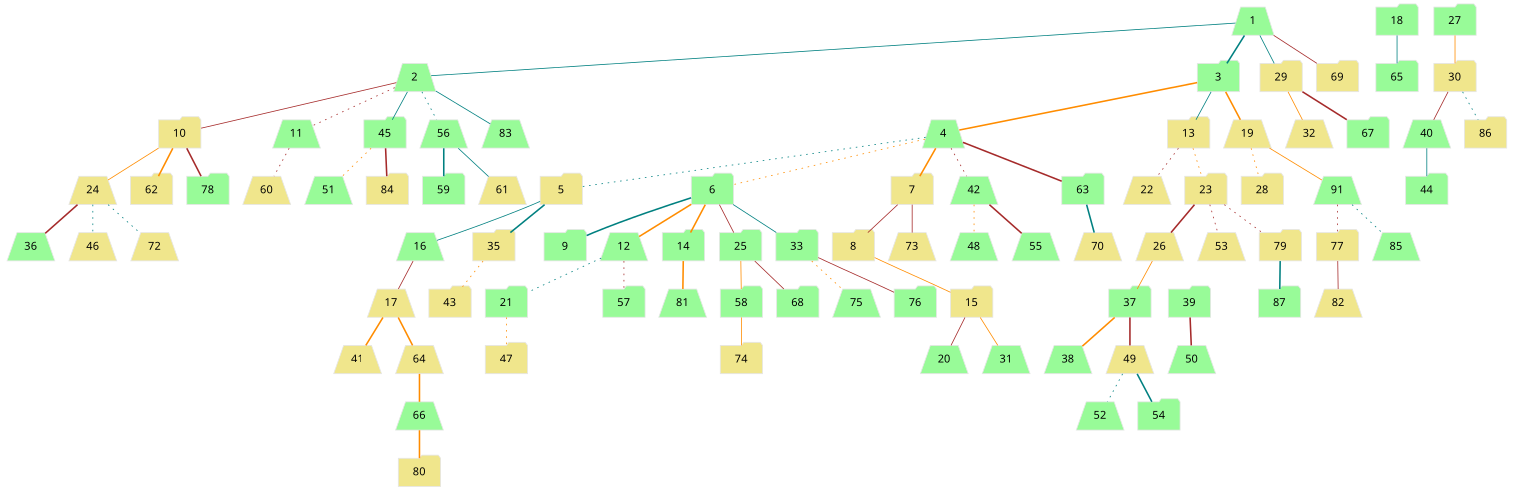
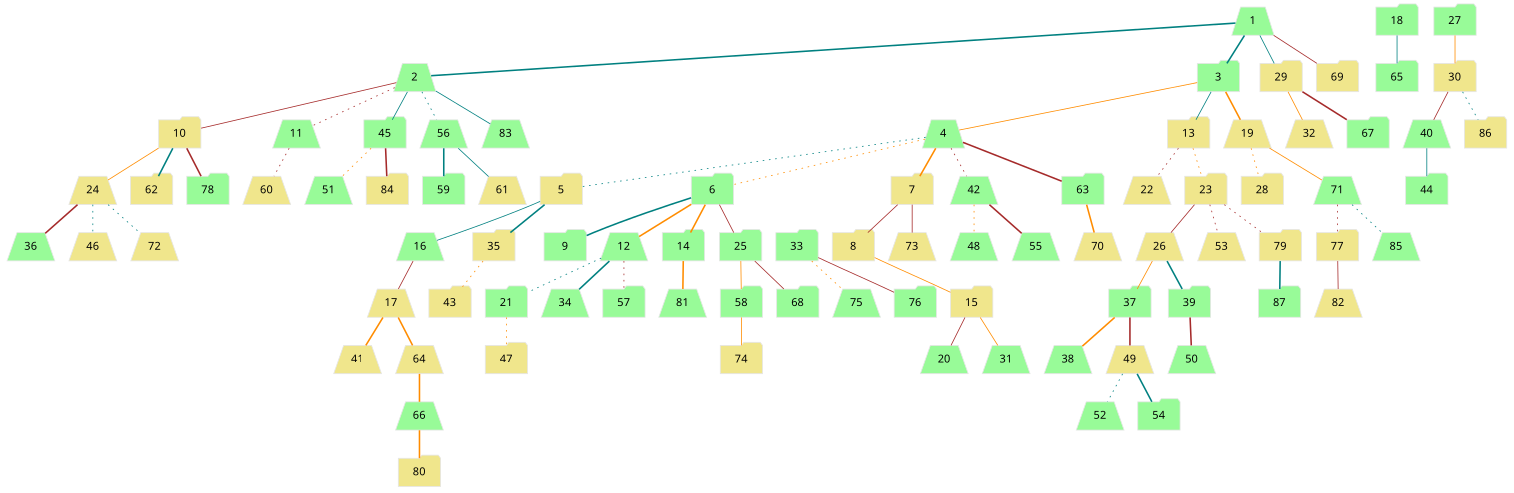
(833, 49) -> (833, 49)
(1078, 106) -> (1078, 106)
(166, 162) -> (166, 162)
(1338, 190) -> (1338, 190)
(755, 219) -> none
(1090, 219) -> (1090, 219)
(1183, 219) -> (1183, 219)
none -> (1175, 275)
none -> (565, 303)
